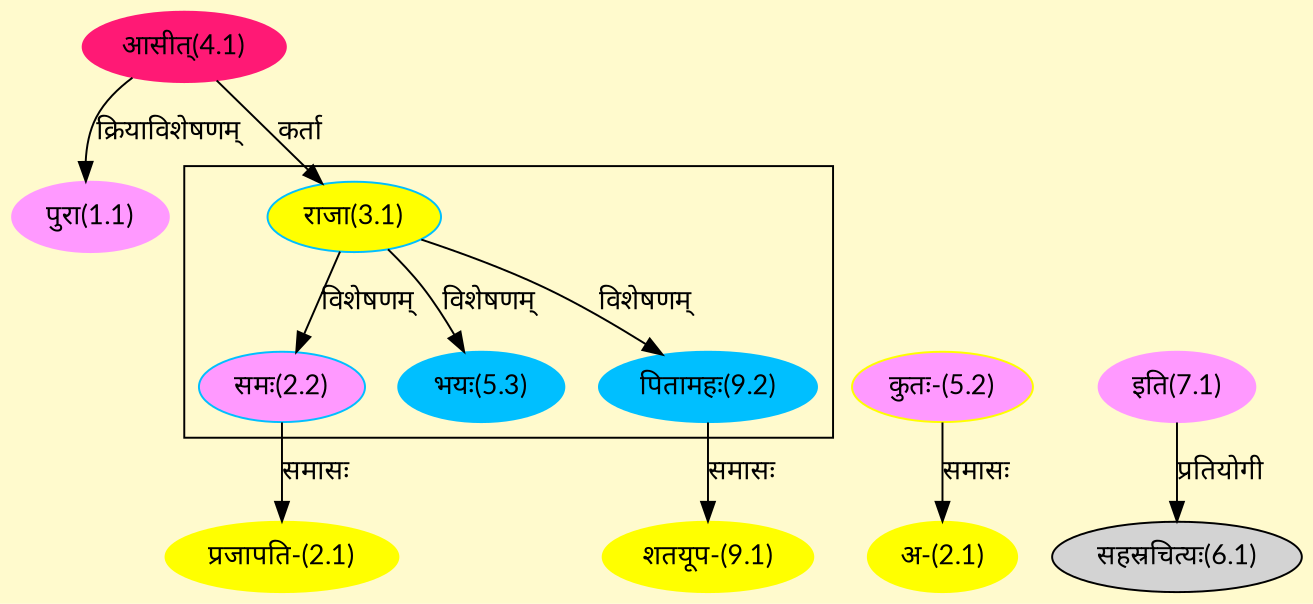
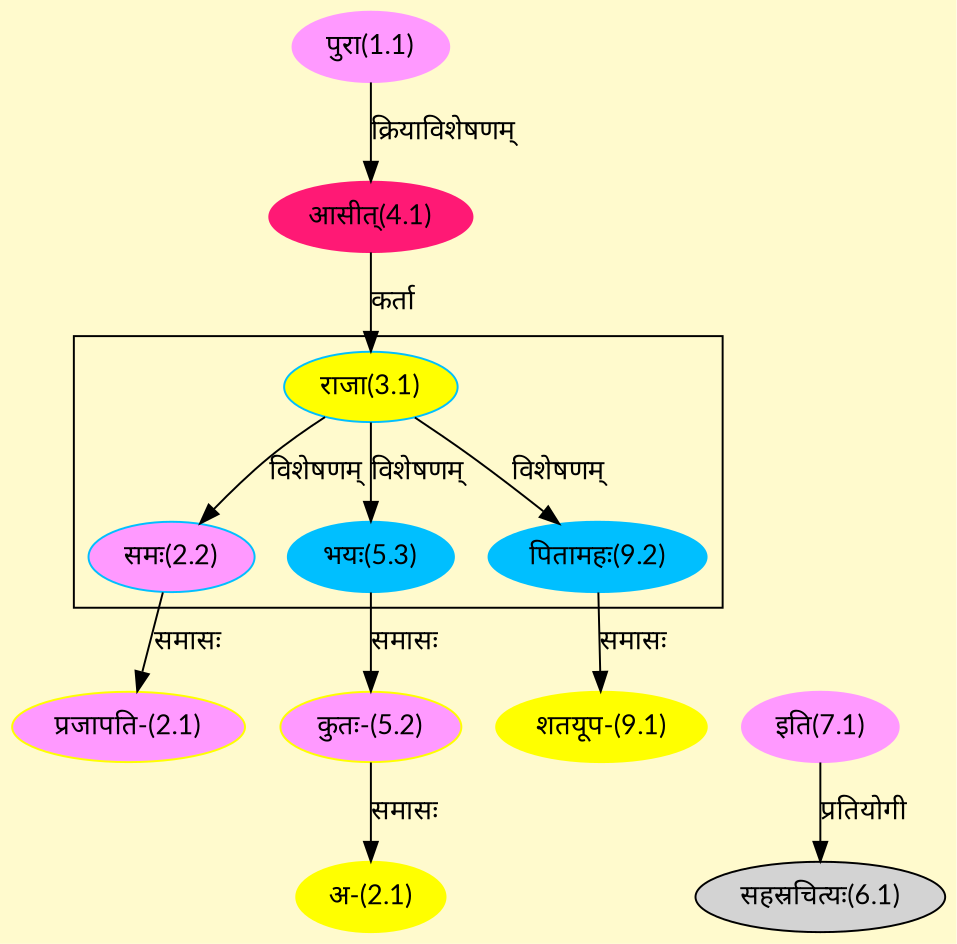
(98, 114) -> (371, 122)
(282, 557) -> (129, 727)
none -> (371, 632)
